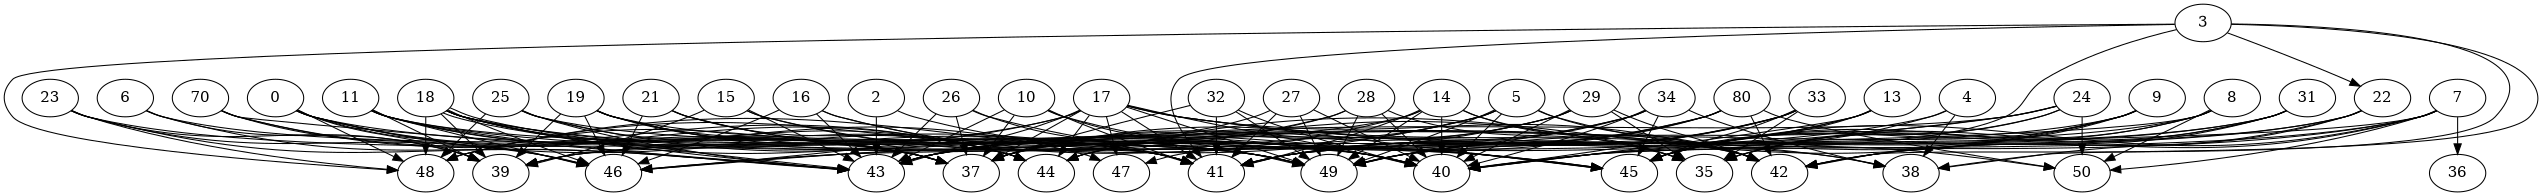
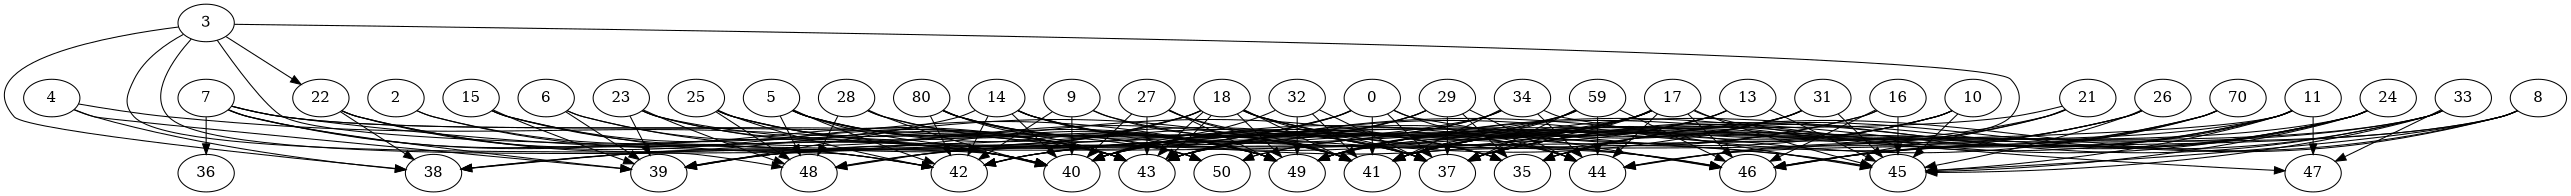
(576, 98) -> (1598, 98)
(1899, 136) -> none
(1129, 140) -> (1147, 130)
